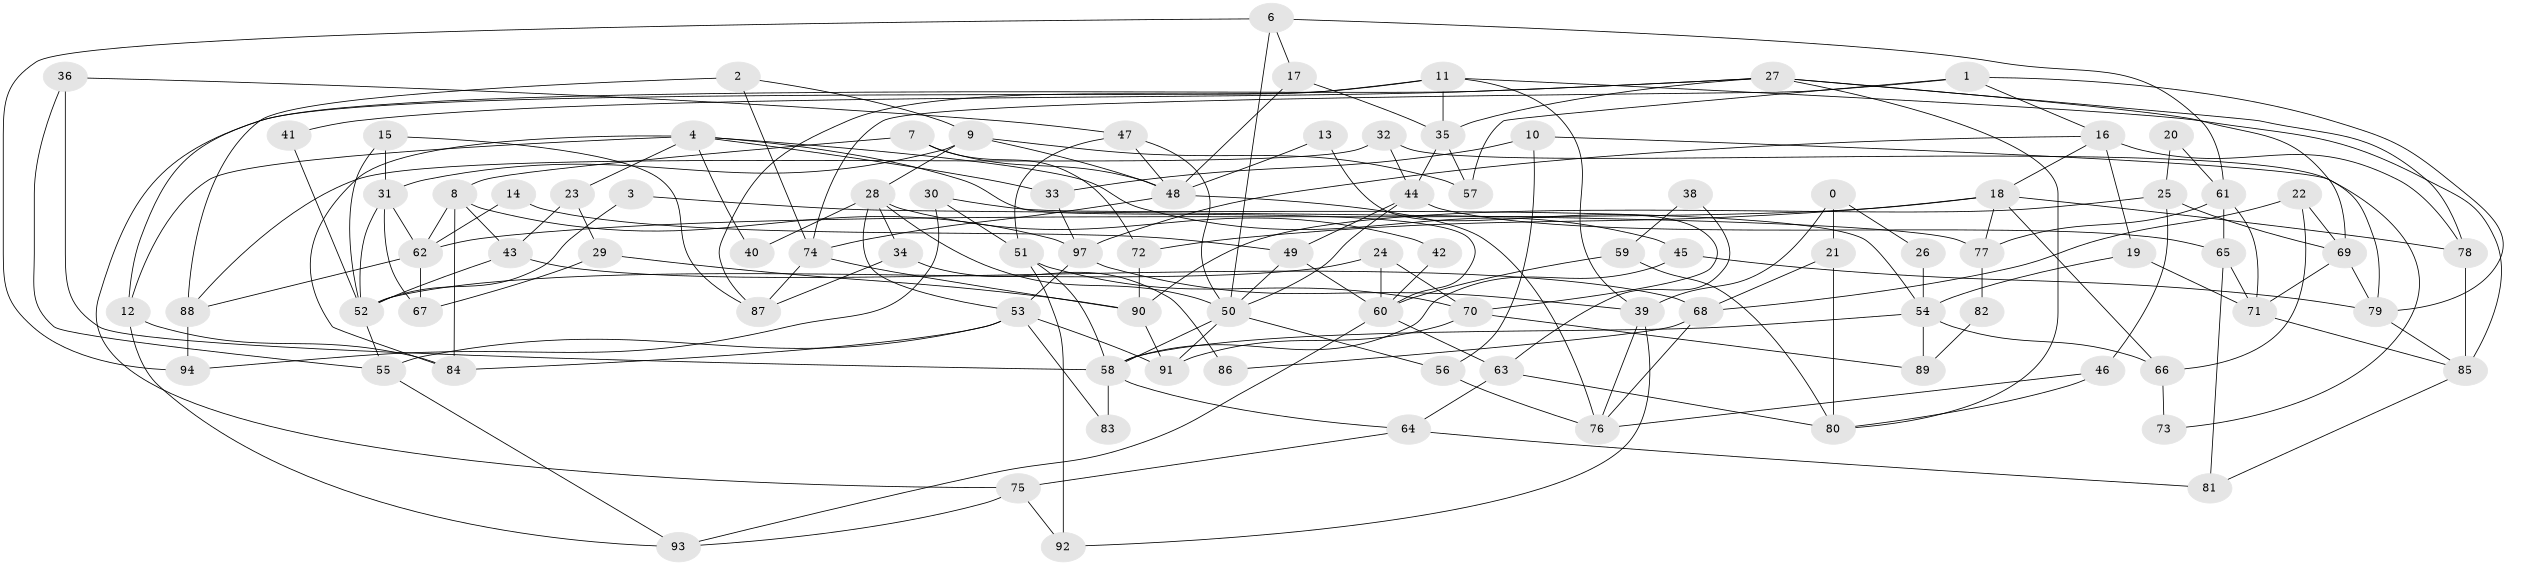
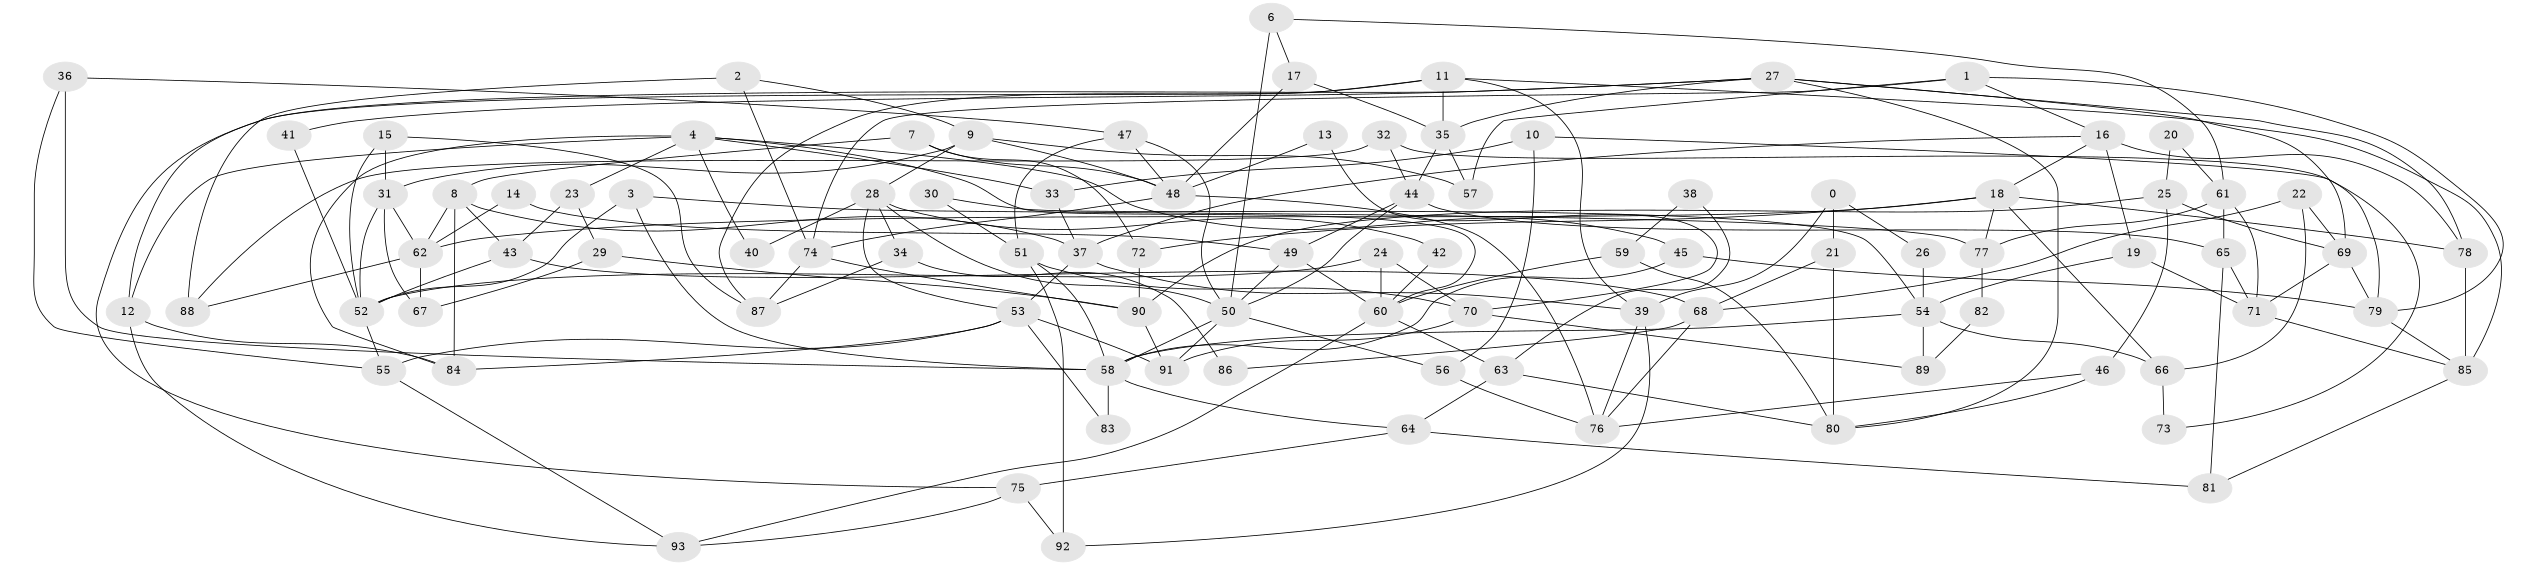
(1080, 253) -> (1080, 253)
none -> (843, 353)
(188, 371) -> none
